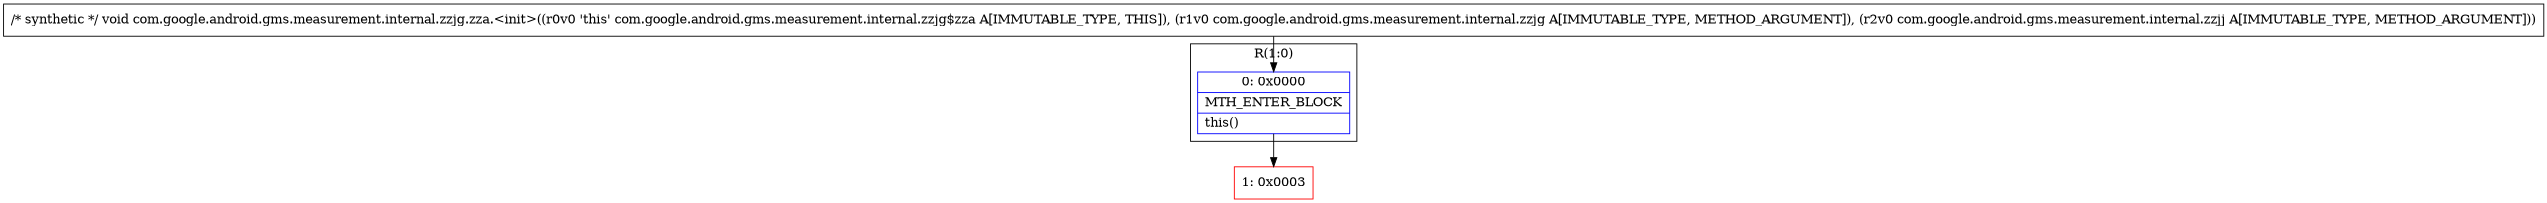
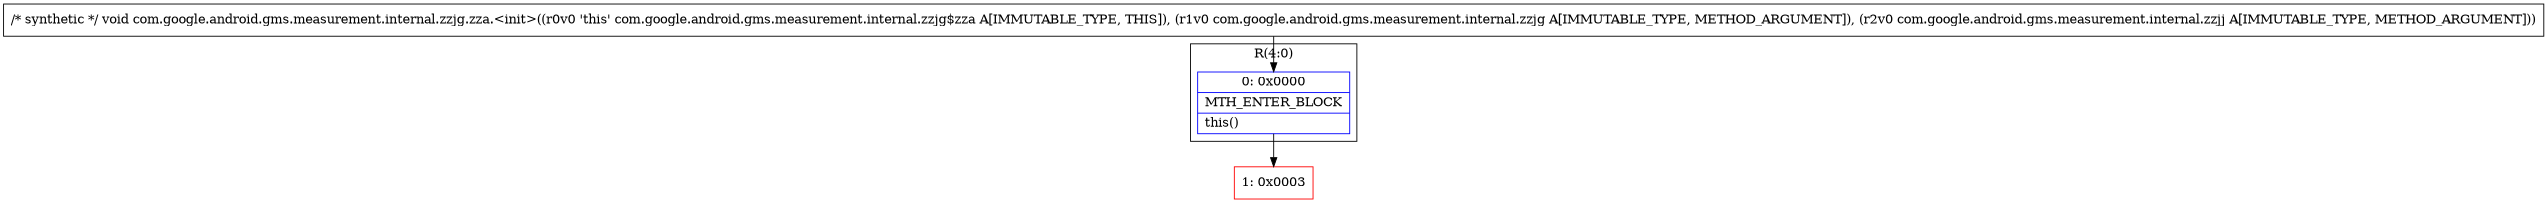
(1274, 54) -> (1274, 54)
